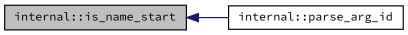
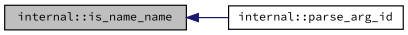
(96, 18) -> (96, 18)
